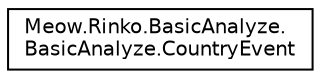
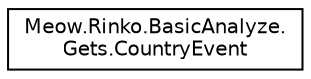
(160, 39) -> (155, 39)
